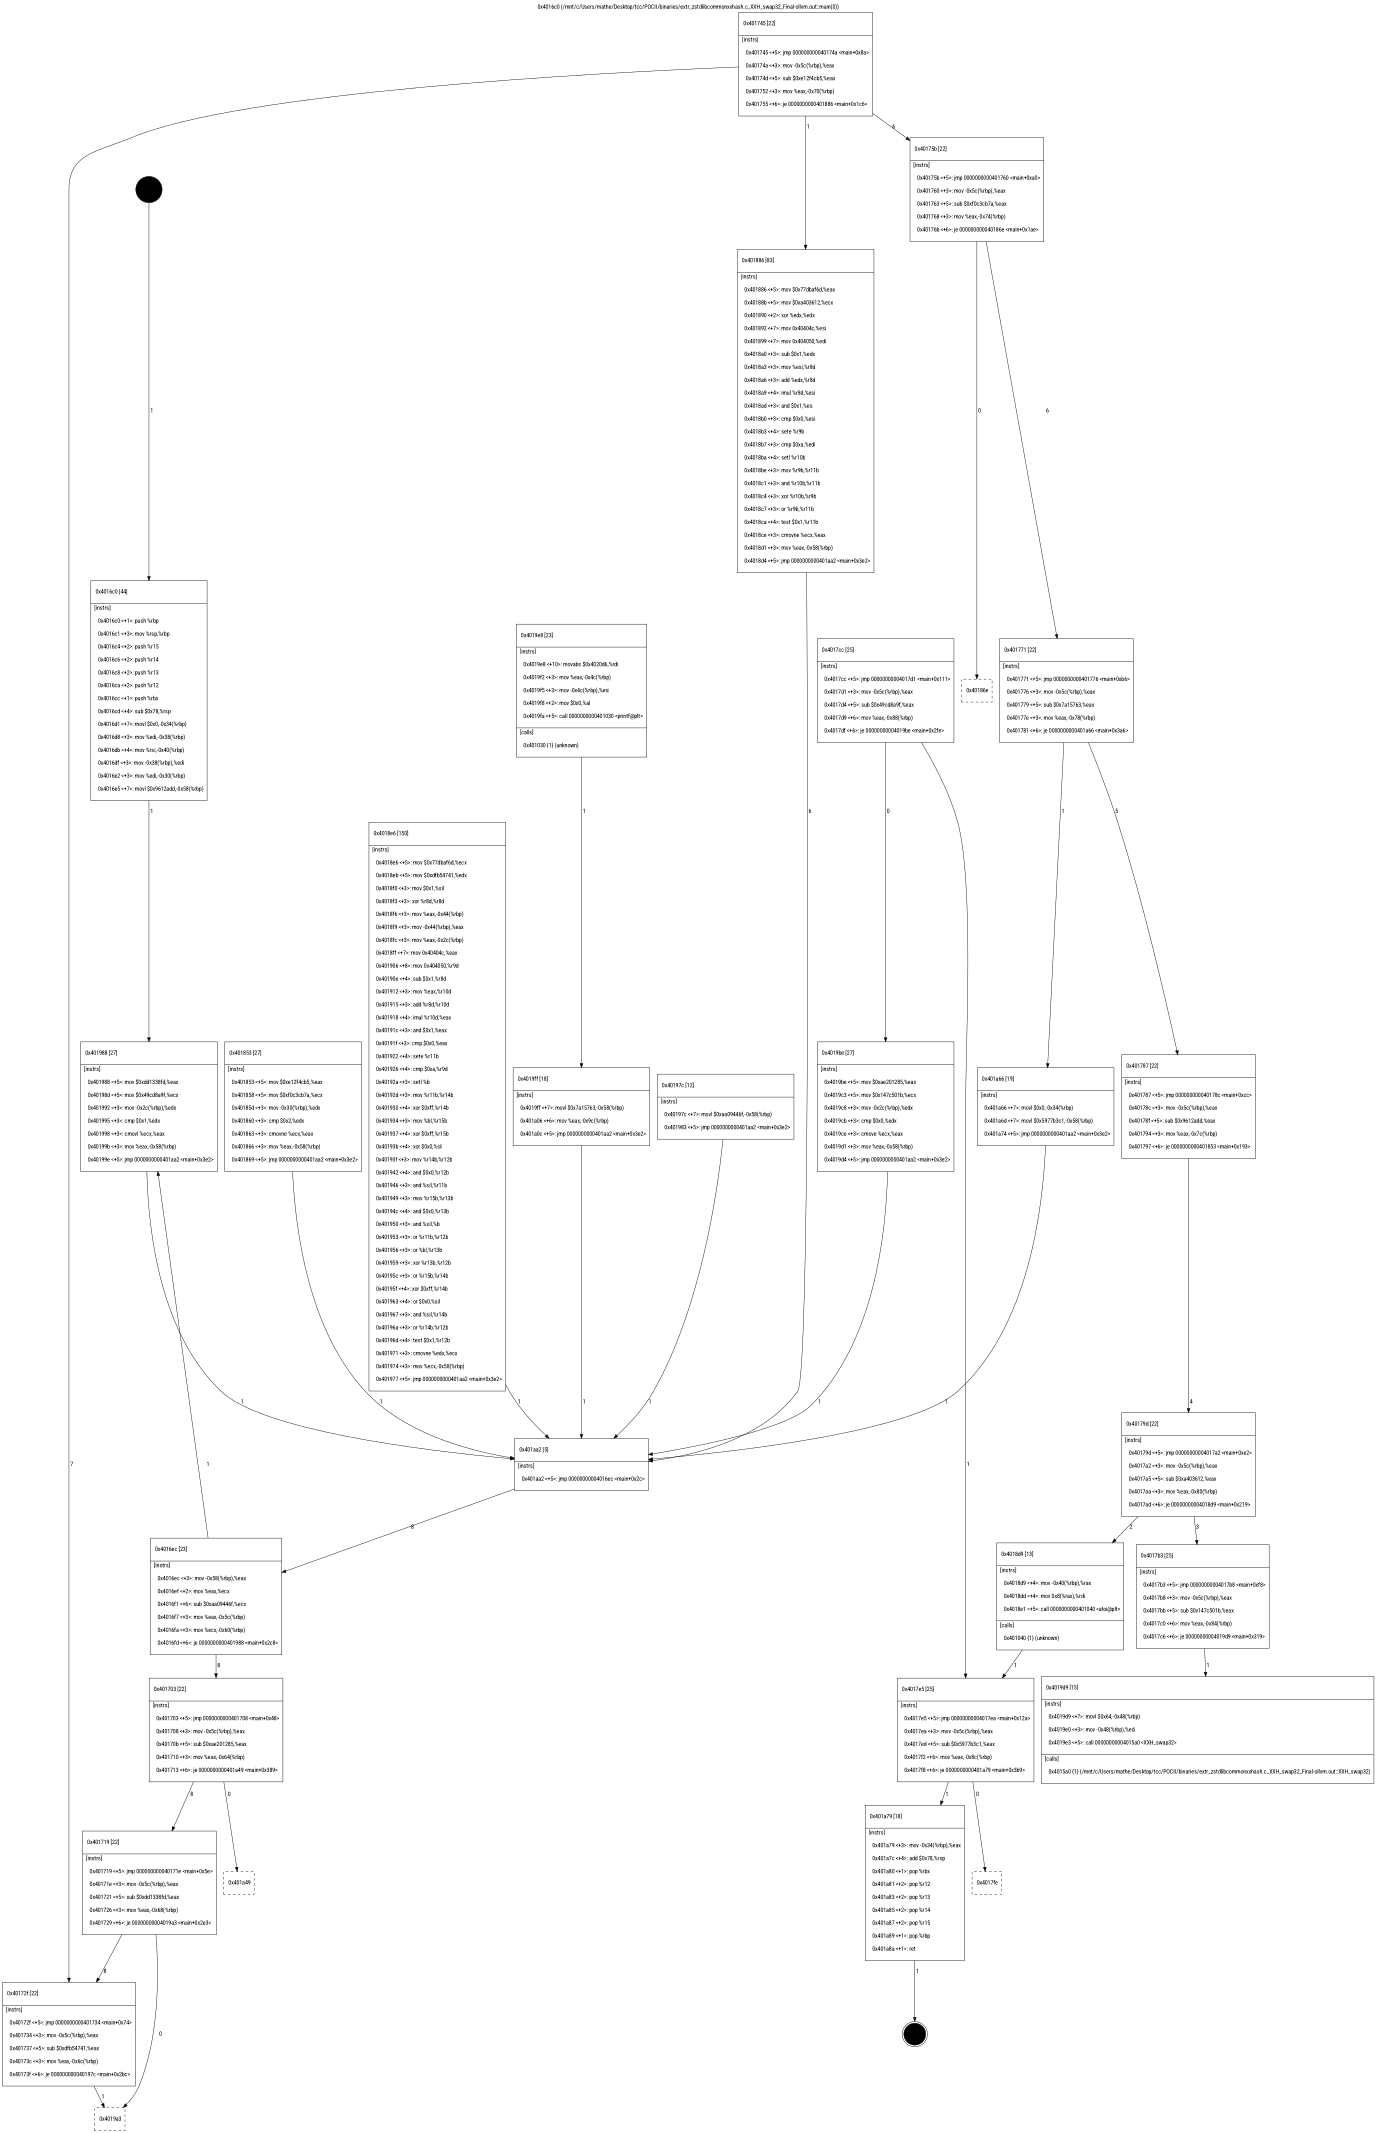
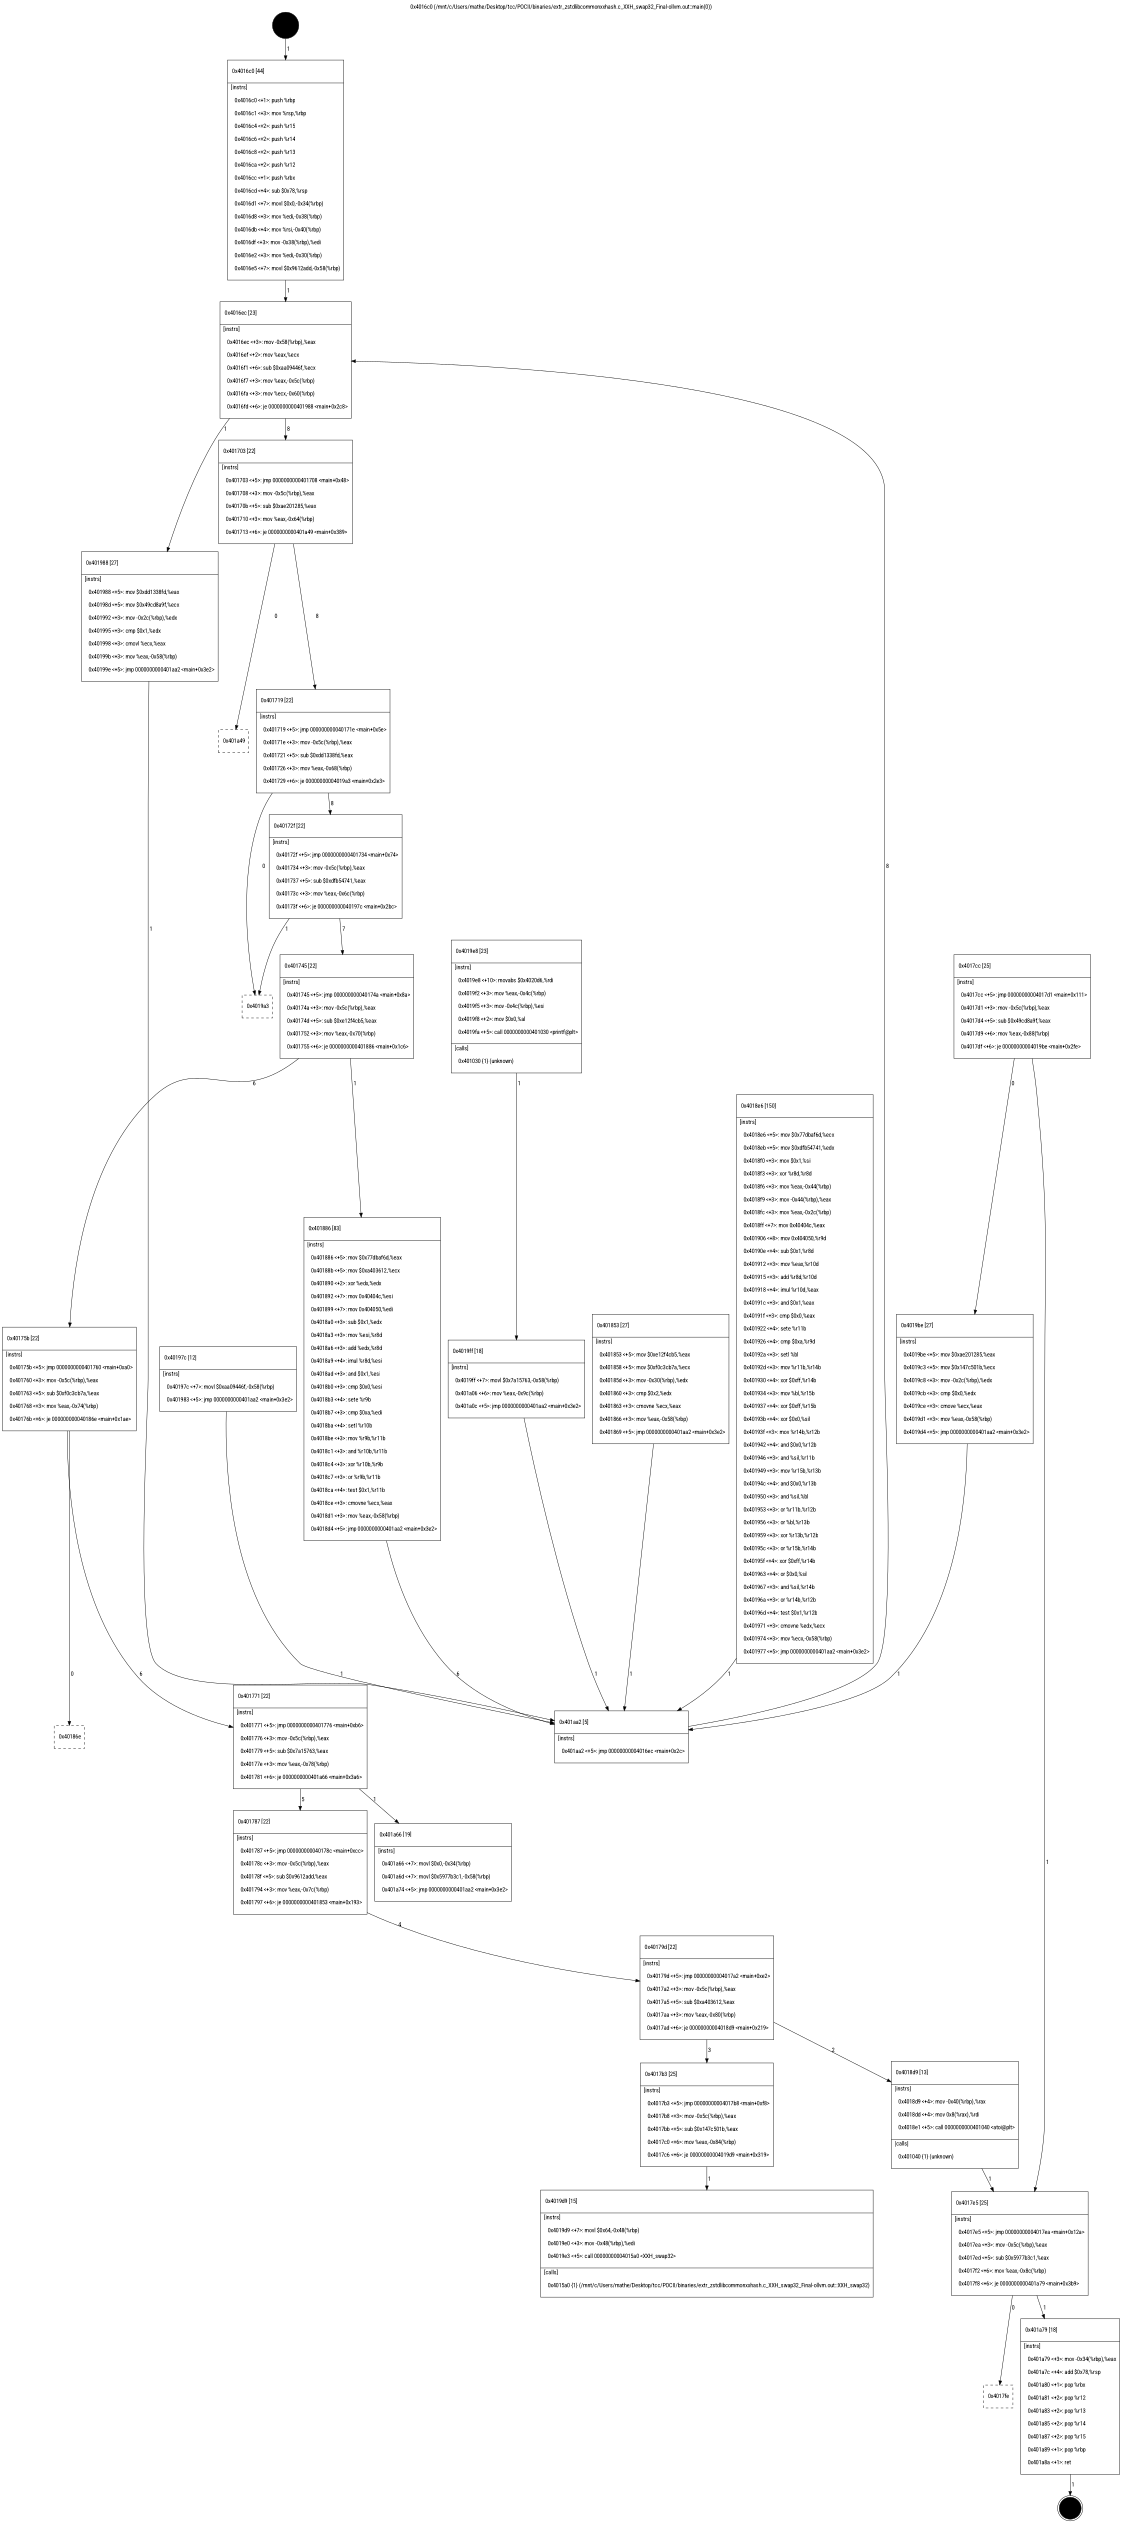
(69, 733) -> (341, 935)
(149, 919) -> (286, 289)
(937, 1404) -> none
